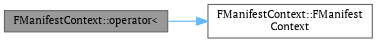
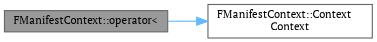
(290, 21) -> (290, 21)
